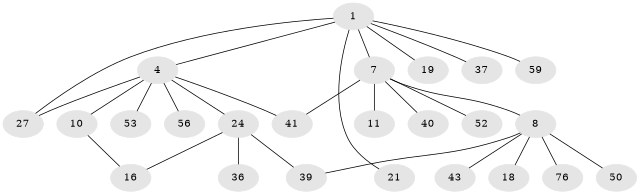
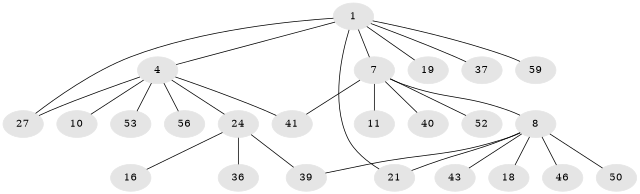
(104, 151) -> none
none -> (452, 156)
(563, 178) -> (563, 178)
